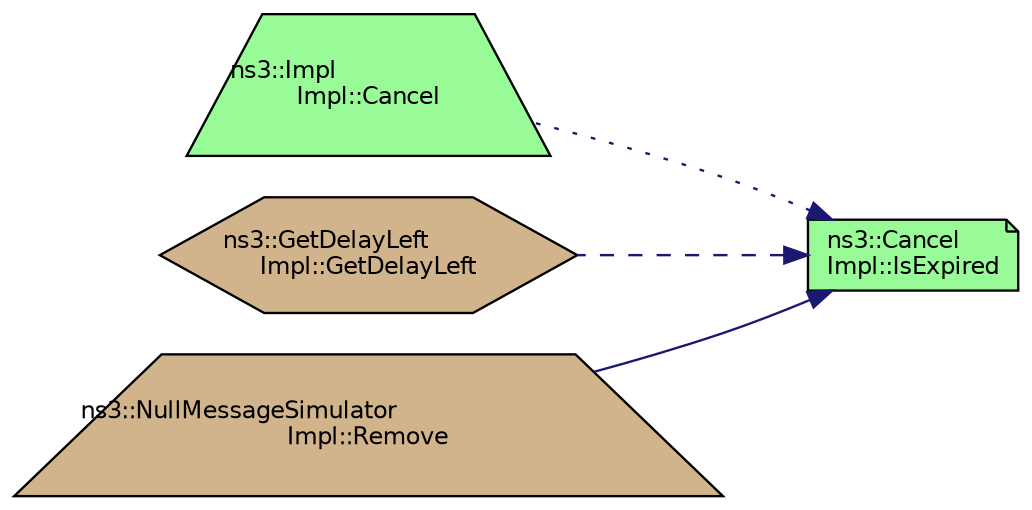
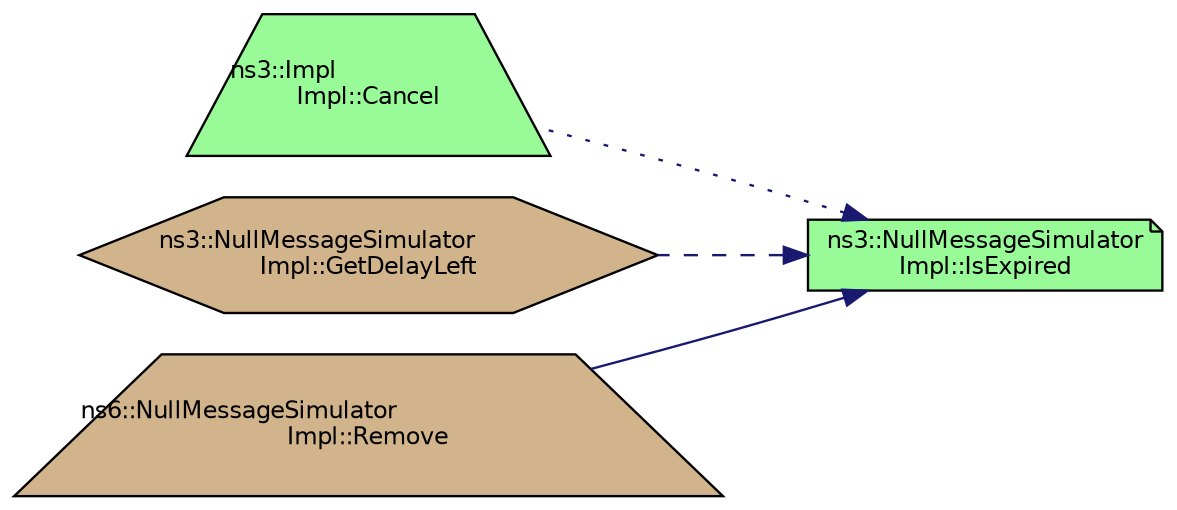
(369, 255) -> (369, 255)
(913, 255) -> (985, 255)
(369, 425) -> (369, 425)
